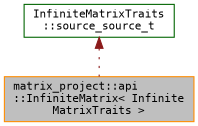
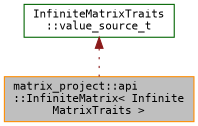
(99, 21) -> (99, 21)
